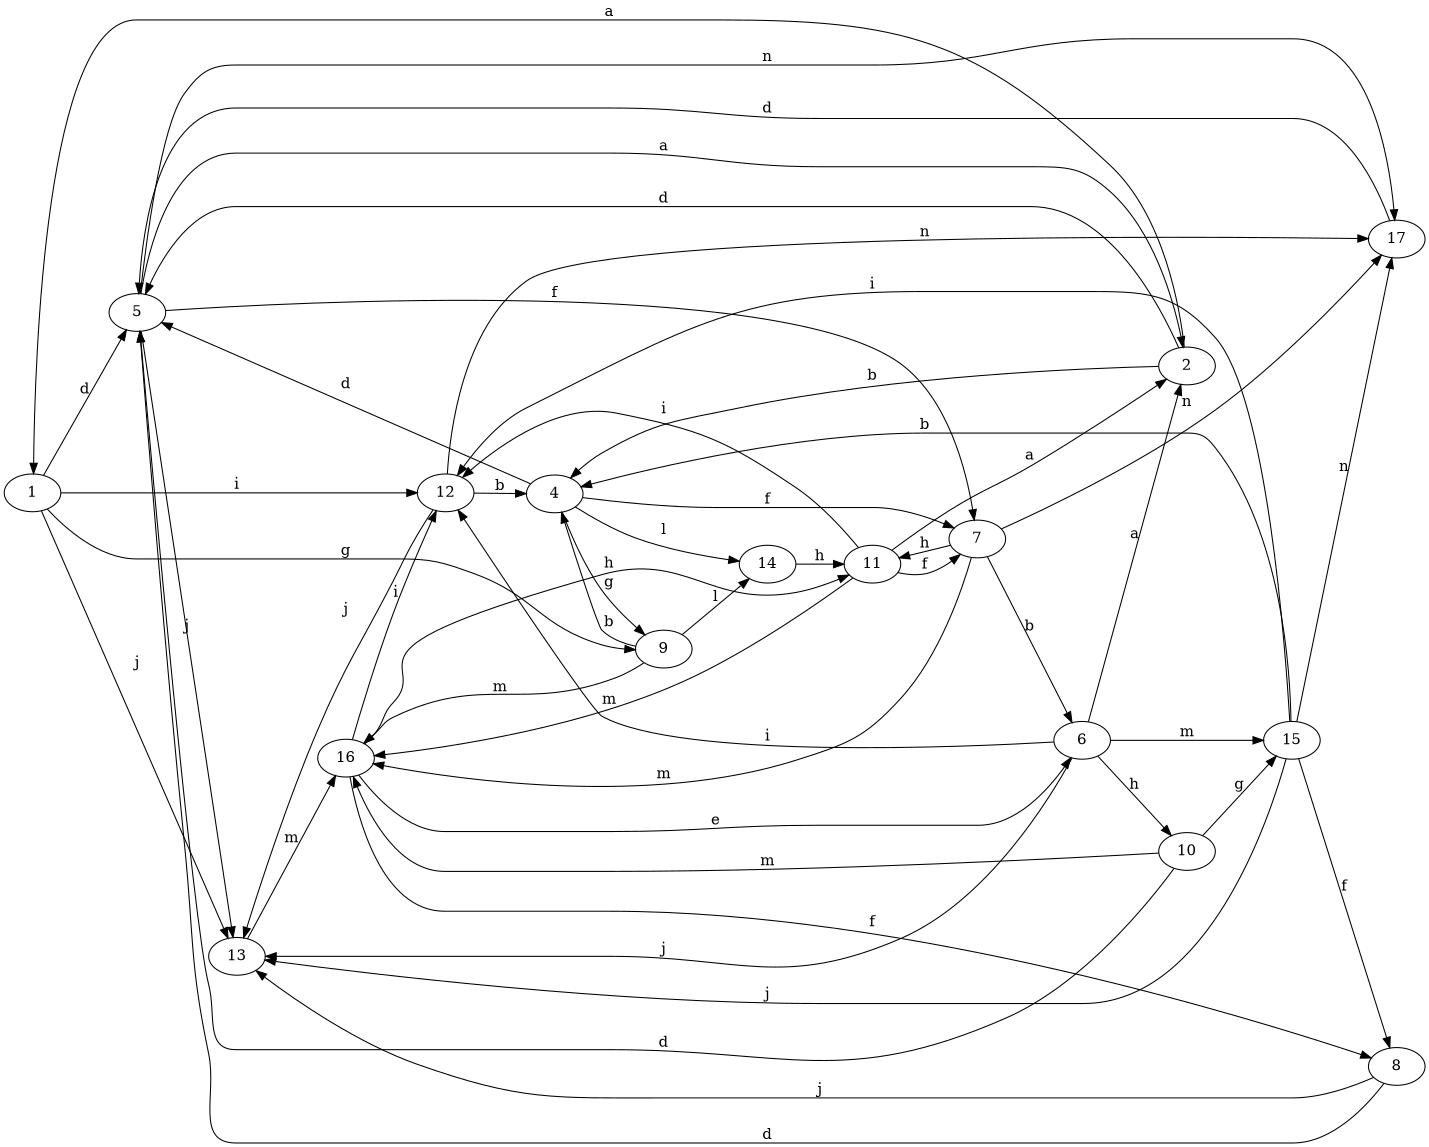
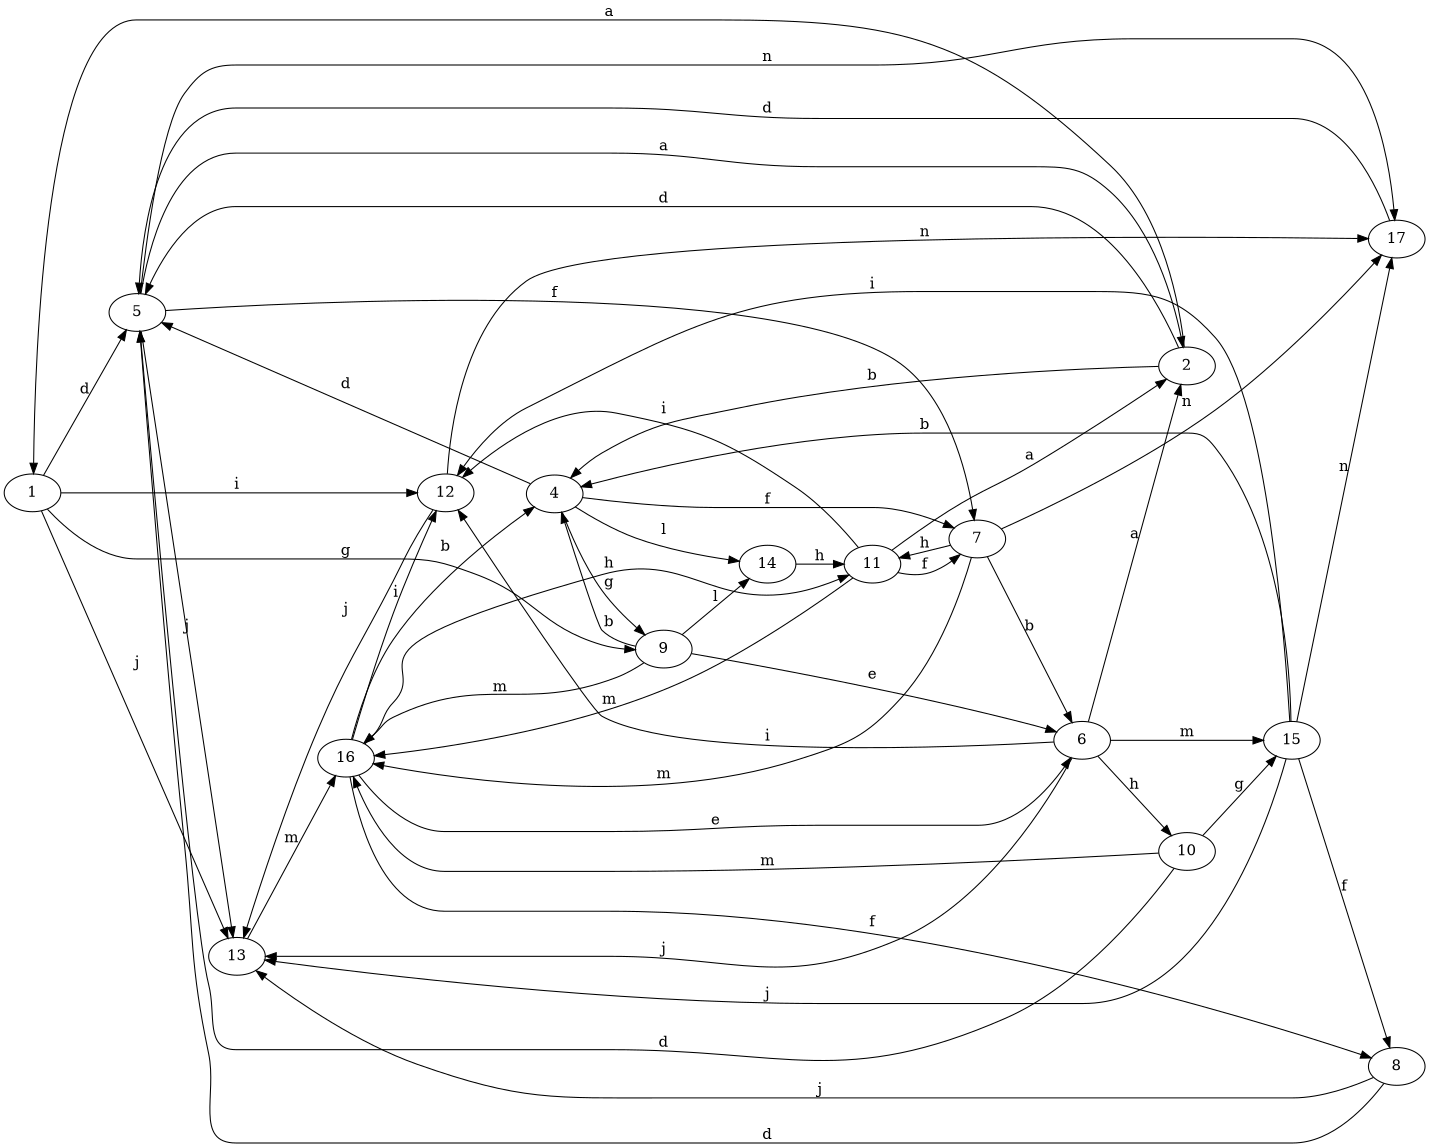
(495, 493) -> (417, 610)
none -> (870, 688)
